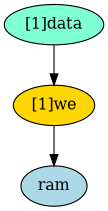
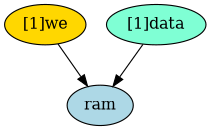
(54, 60) -> (131, 61)
